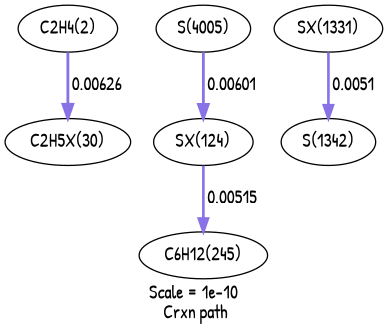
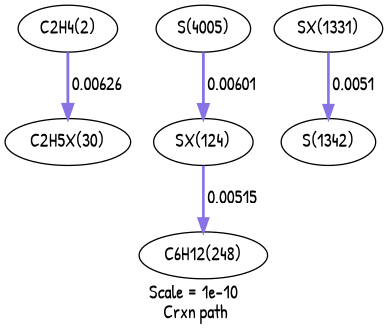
(203, 255) -> (203, 255)
